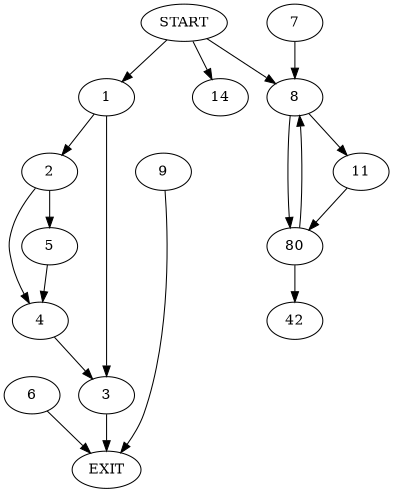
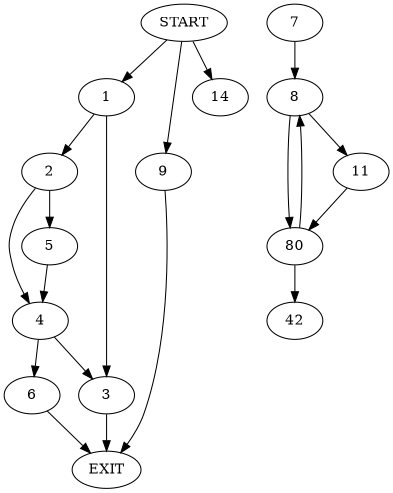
(237, 58) -> (175, 92)
none -> (37, 353)
